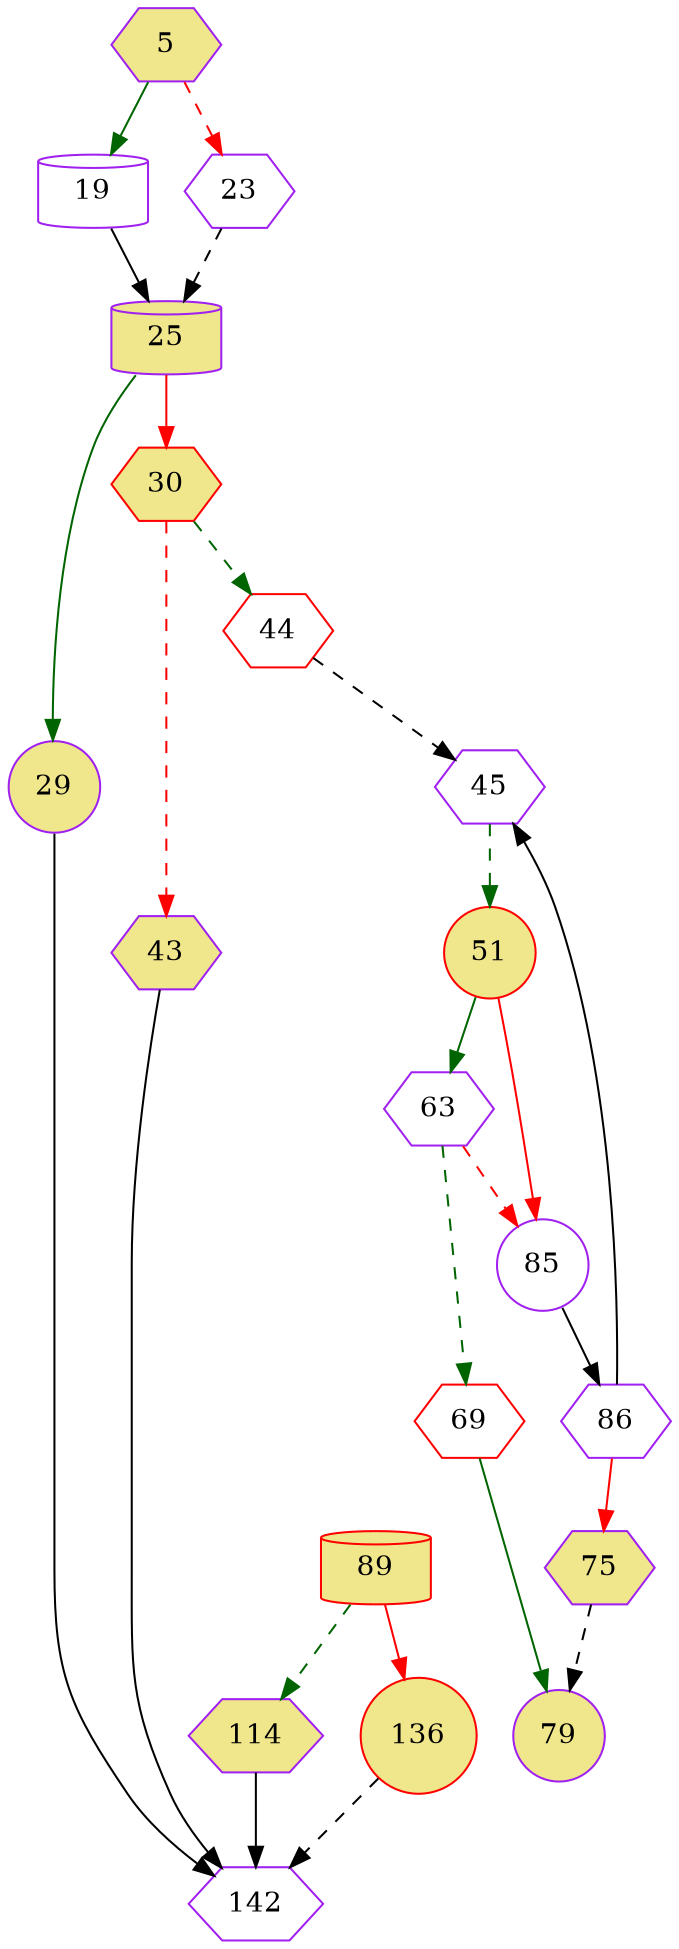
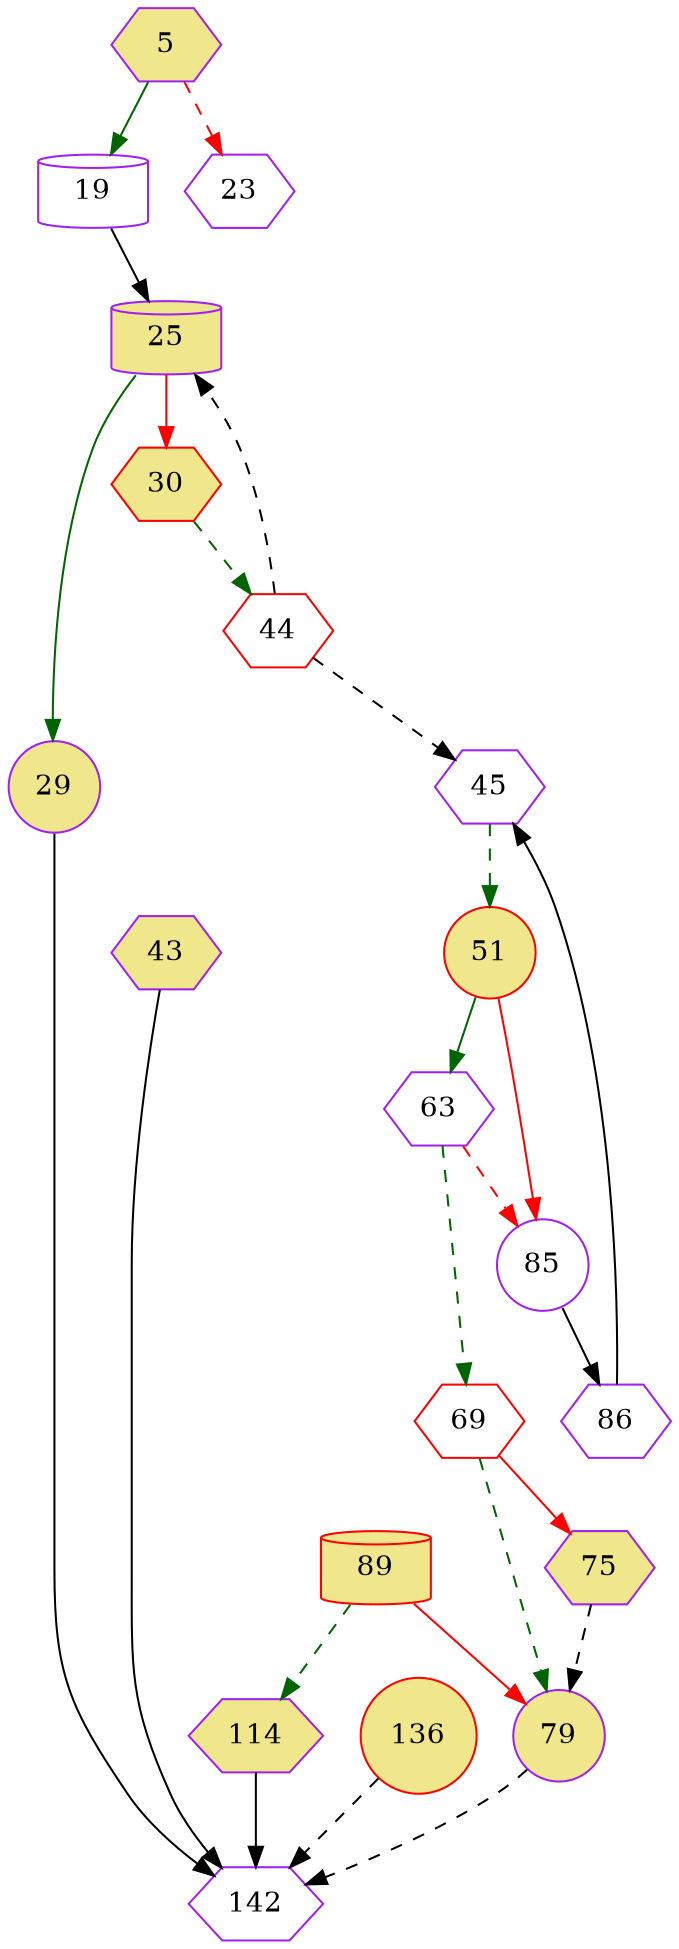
(208, 255) -> (254, 488)
(166, 708) -> none
(609, 1484) -> (528, 1487)
(510, 1564) -> (510, 1564)
(392, 1632) -> (462, 1647)
none -> (431, 1831)
